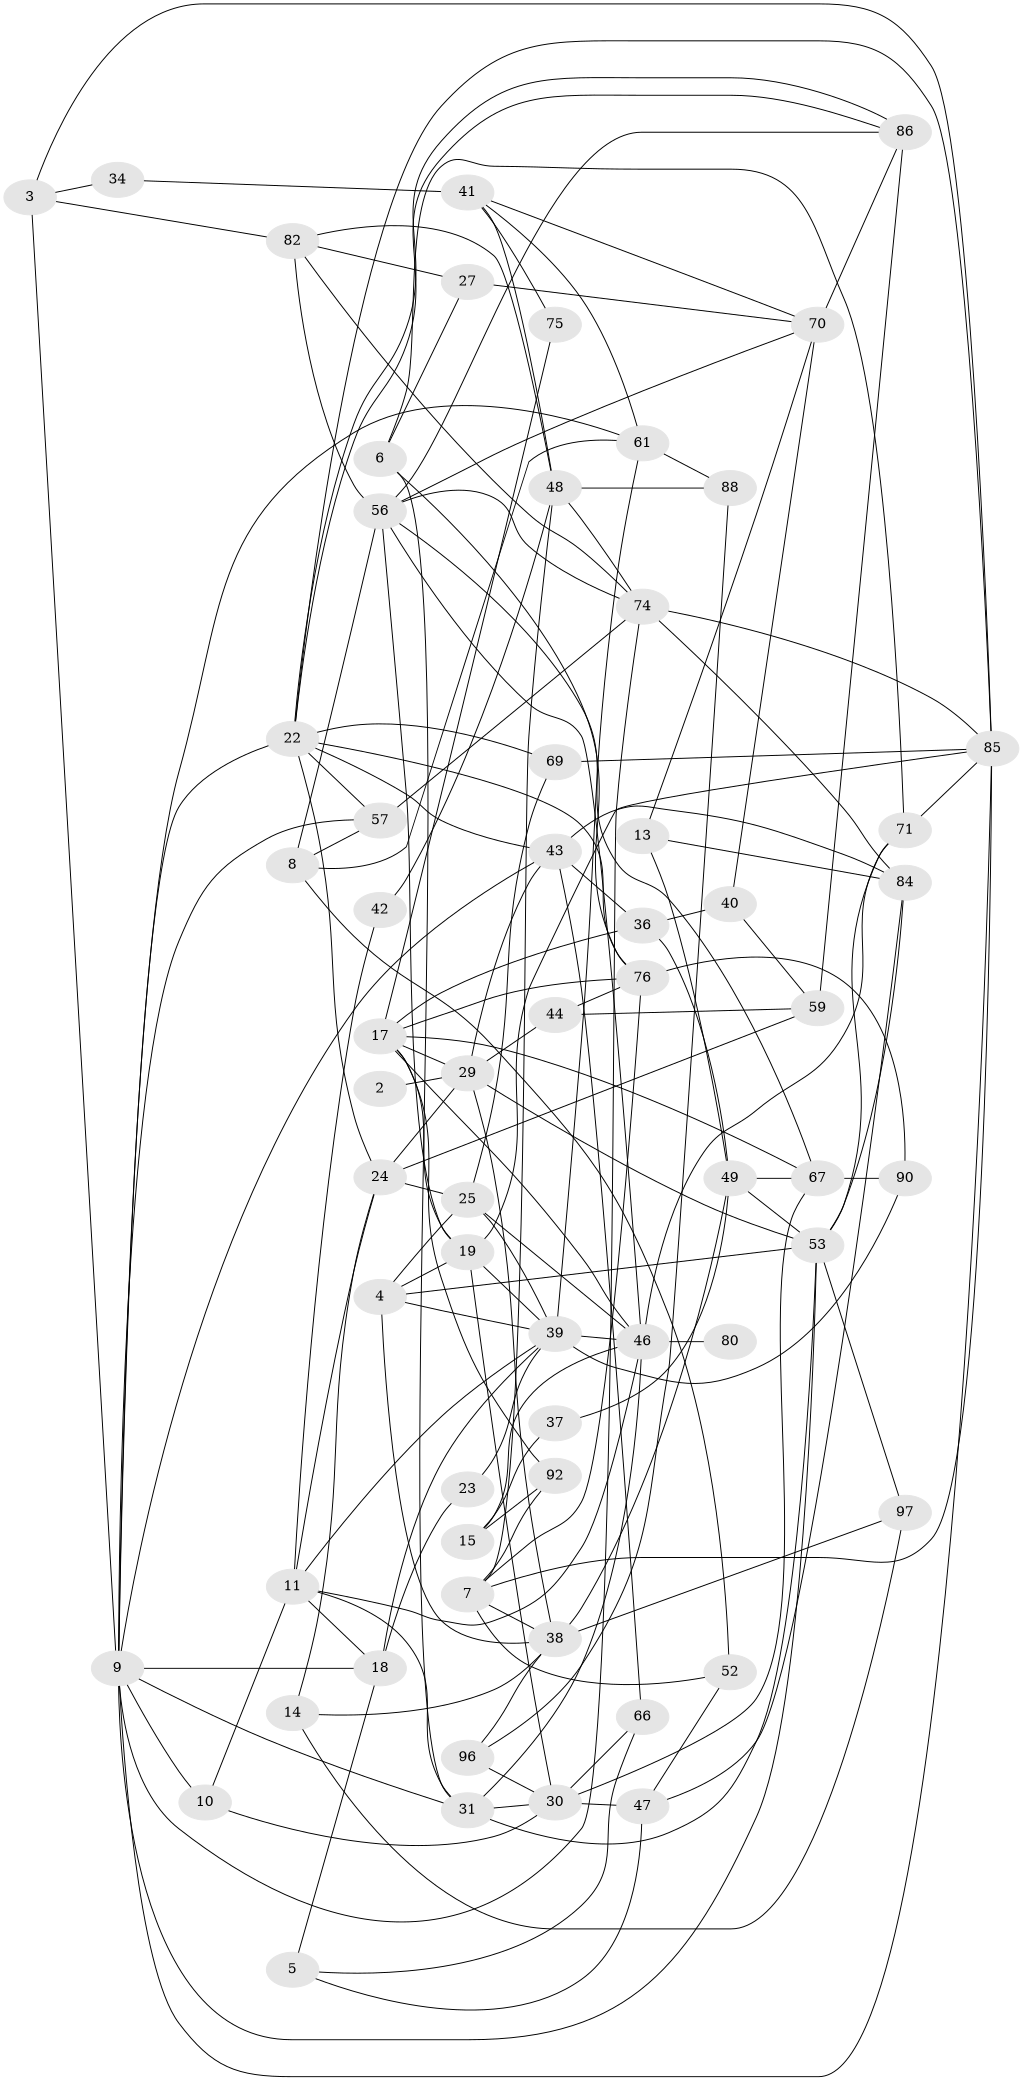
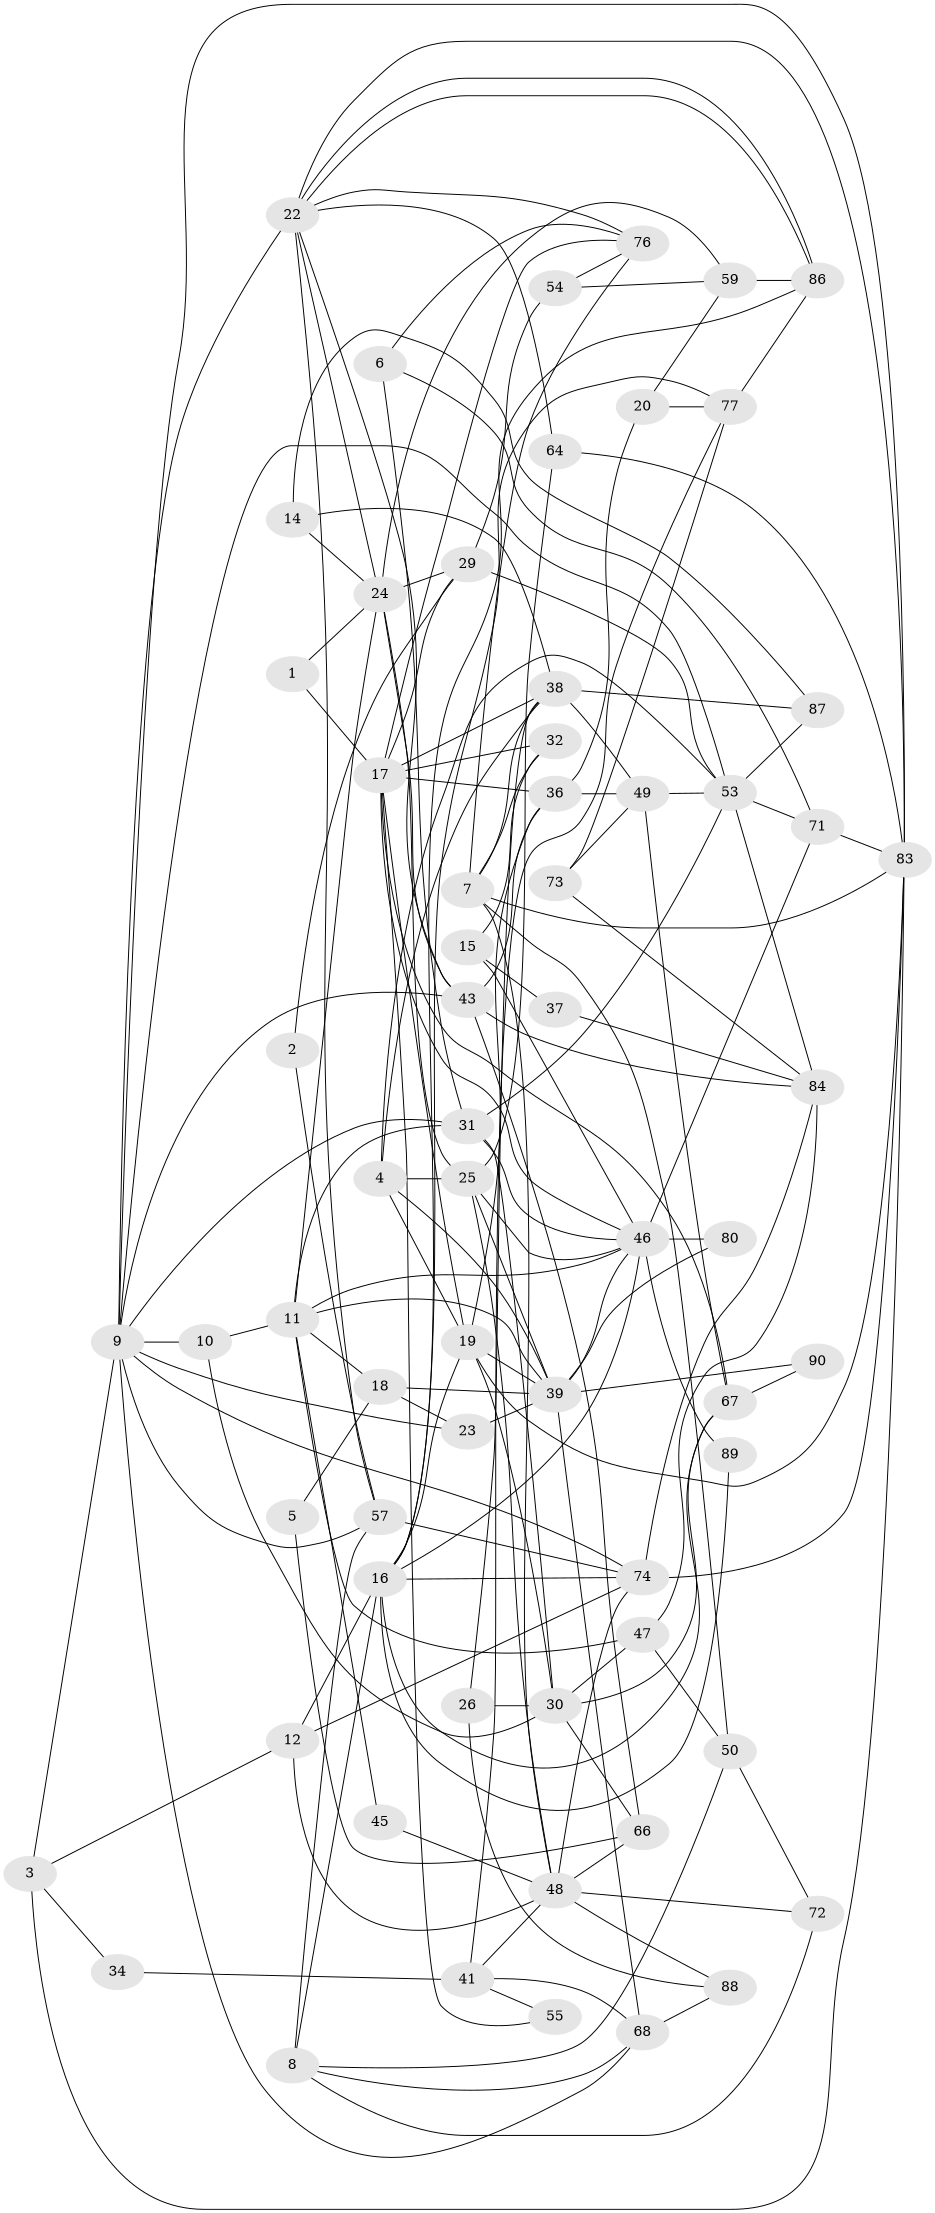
(293, 241) -> (293, 1741)
(468, 282) -> none
(555, 325) -> (555, 2017)
(818, 325) -> (730, 407)
(643, 443) -> (643, 2032)
(380, 511) -> (380, 1579)
none -> (293, 674)
(993, 749) -> (905, 860)
(555, 762) -> (555, 452)
(643, 836) -> (555, 883)
(730, 904) -> (643, 407)
(380, 910) -> (380, 1822)
(498, 958) -> (412, 802)
(841, 980) -> none
none -> (496, 1011)
(555, 1015) -> (555, 288)
none -> (330, 1285)
none -> (625, 1300)
(512, 1315) -> (454, 739)
(676, 1358) -> (686, 1049)
none -> (730, 1455)
(555, 1476) -> (555, 741)
(905, 1513) -> (818, 710)
none -> (513, 1534)
(249, 1668) -> (288, 1399)
(730, 1672) -> (730, 1751)
(468, 1758) -> (468, 1706)
none -> (599, 1861)
none -> (818, 1914)
(535, 2001) -> (354, 1605)
